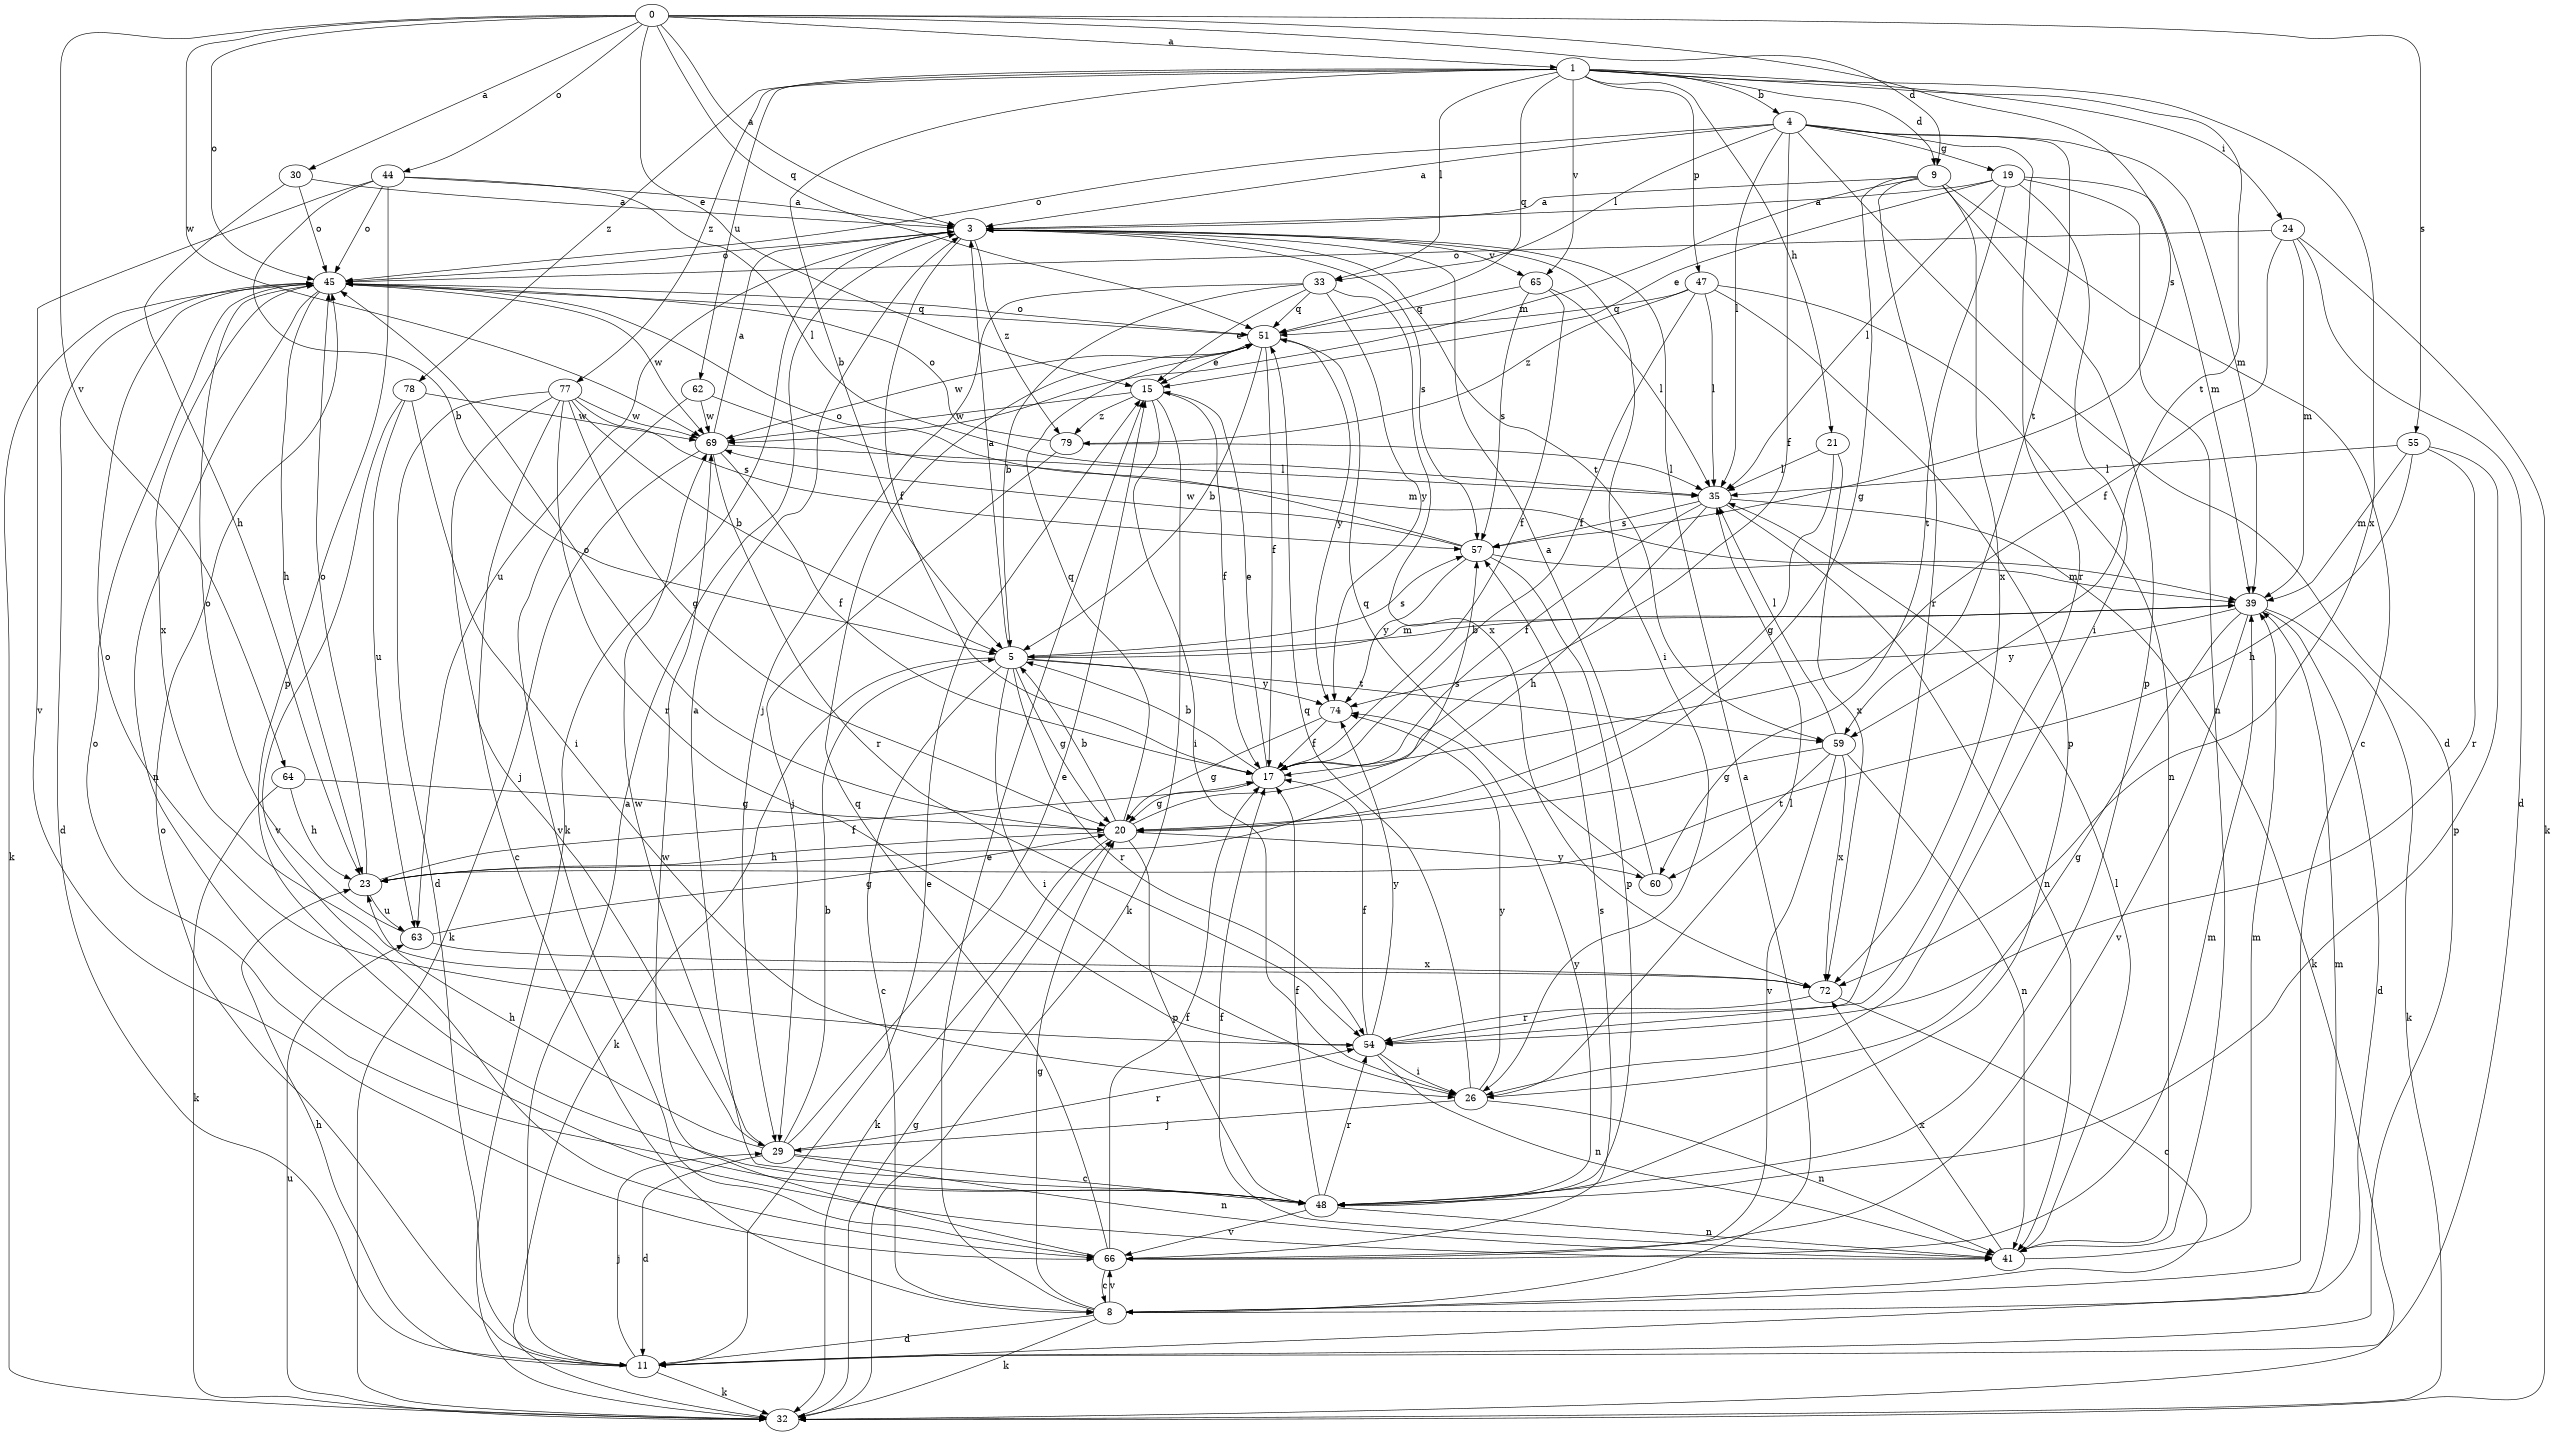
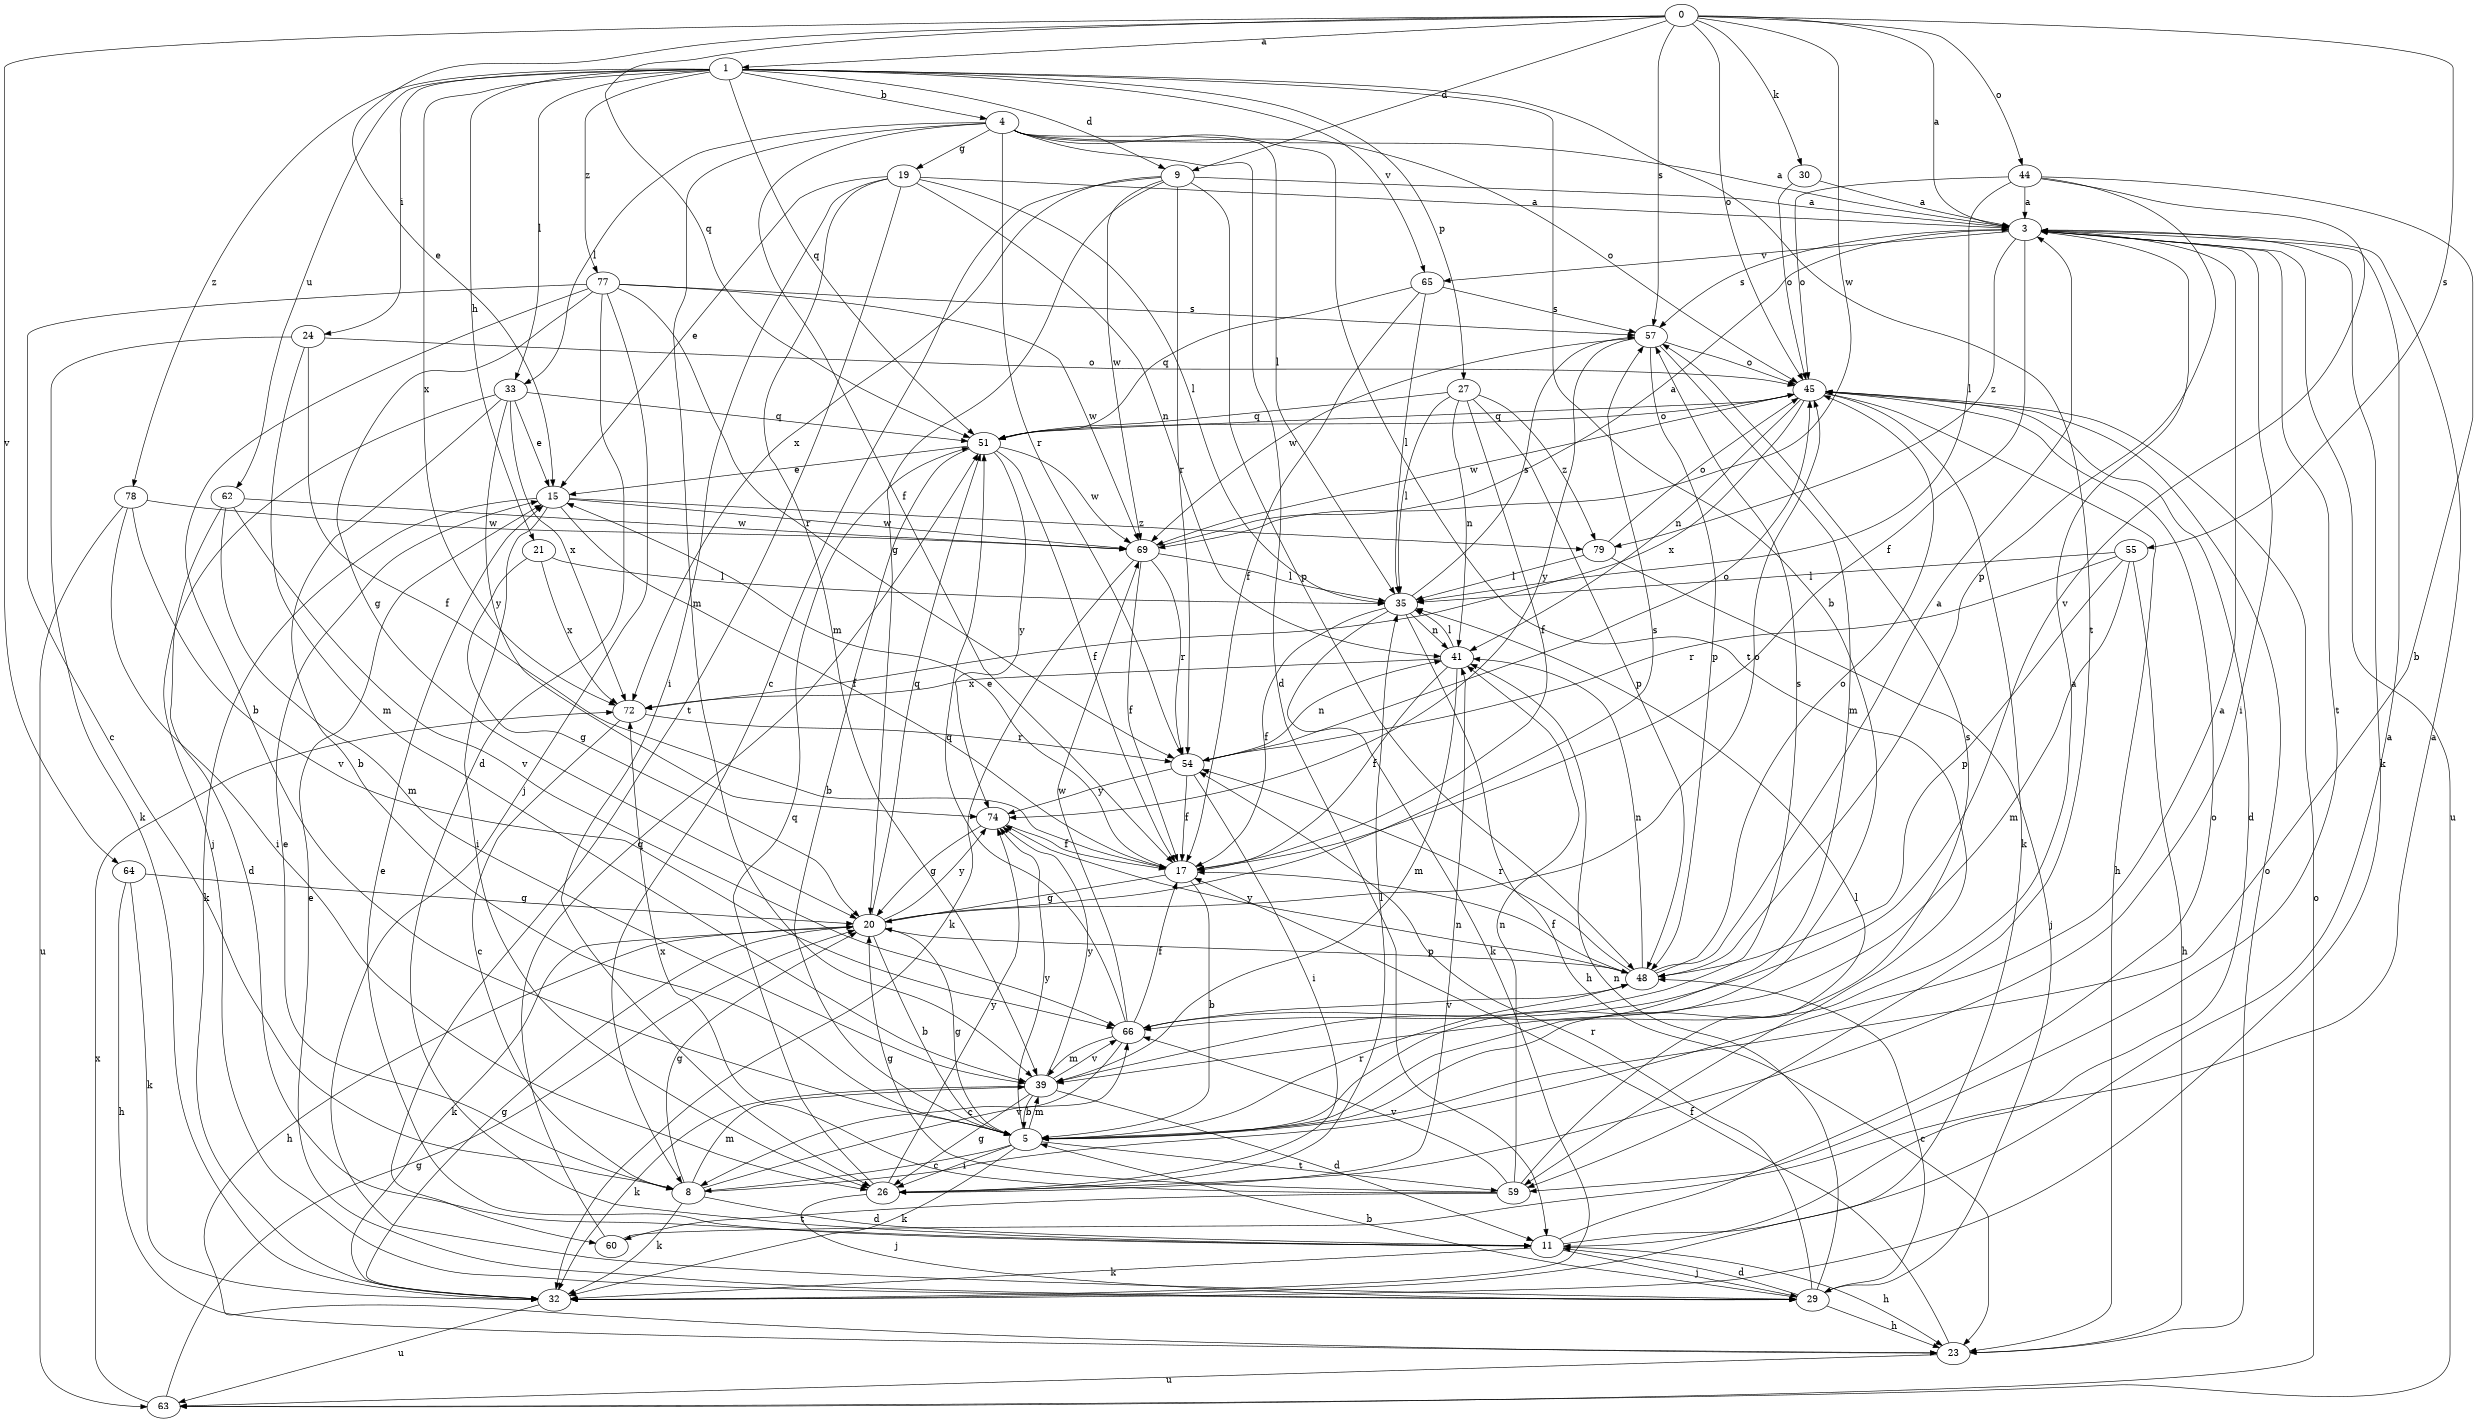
(485, 96) -> (1776, 96)
(653, 259) -> none
(1702, 283) -> (1464, 390)
(1524, 310) -> (1117, 363)
(224, 498) -> none
(634, 807) -> none
(1375, 845) -> (941, 881)
(1161, 890) -> (1317, 1071)
(2138, 1351) -> (571, 1221)
